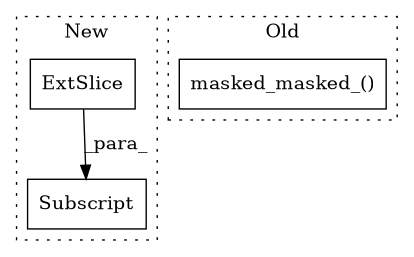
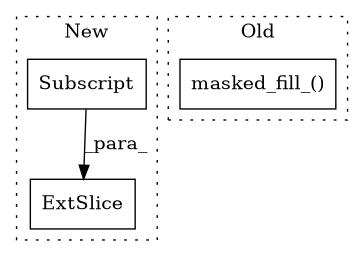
(283, 84) -> (258, 84)
(85, 137) -> (85, 137)
